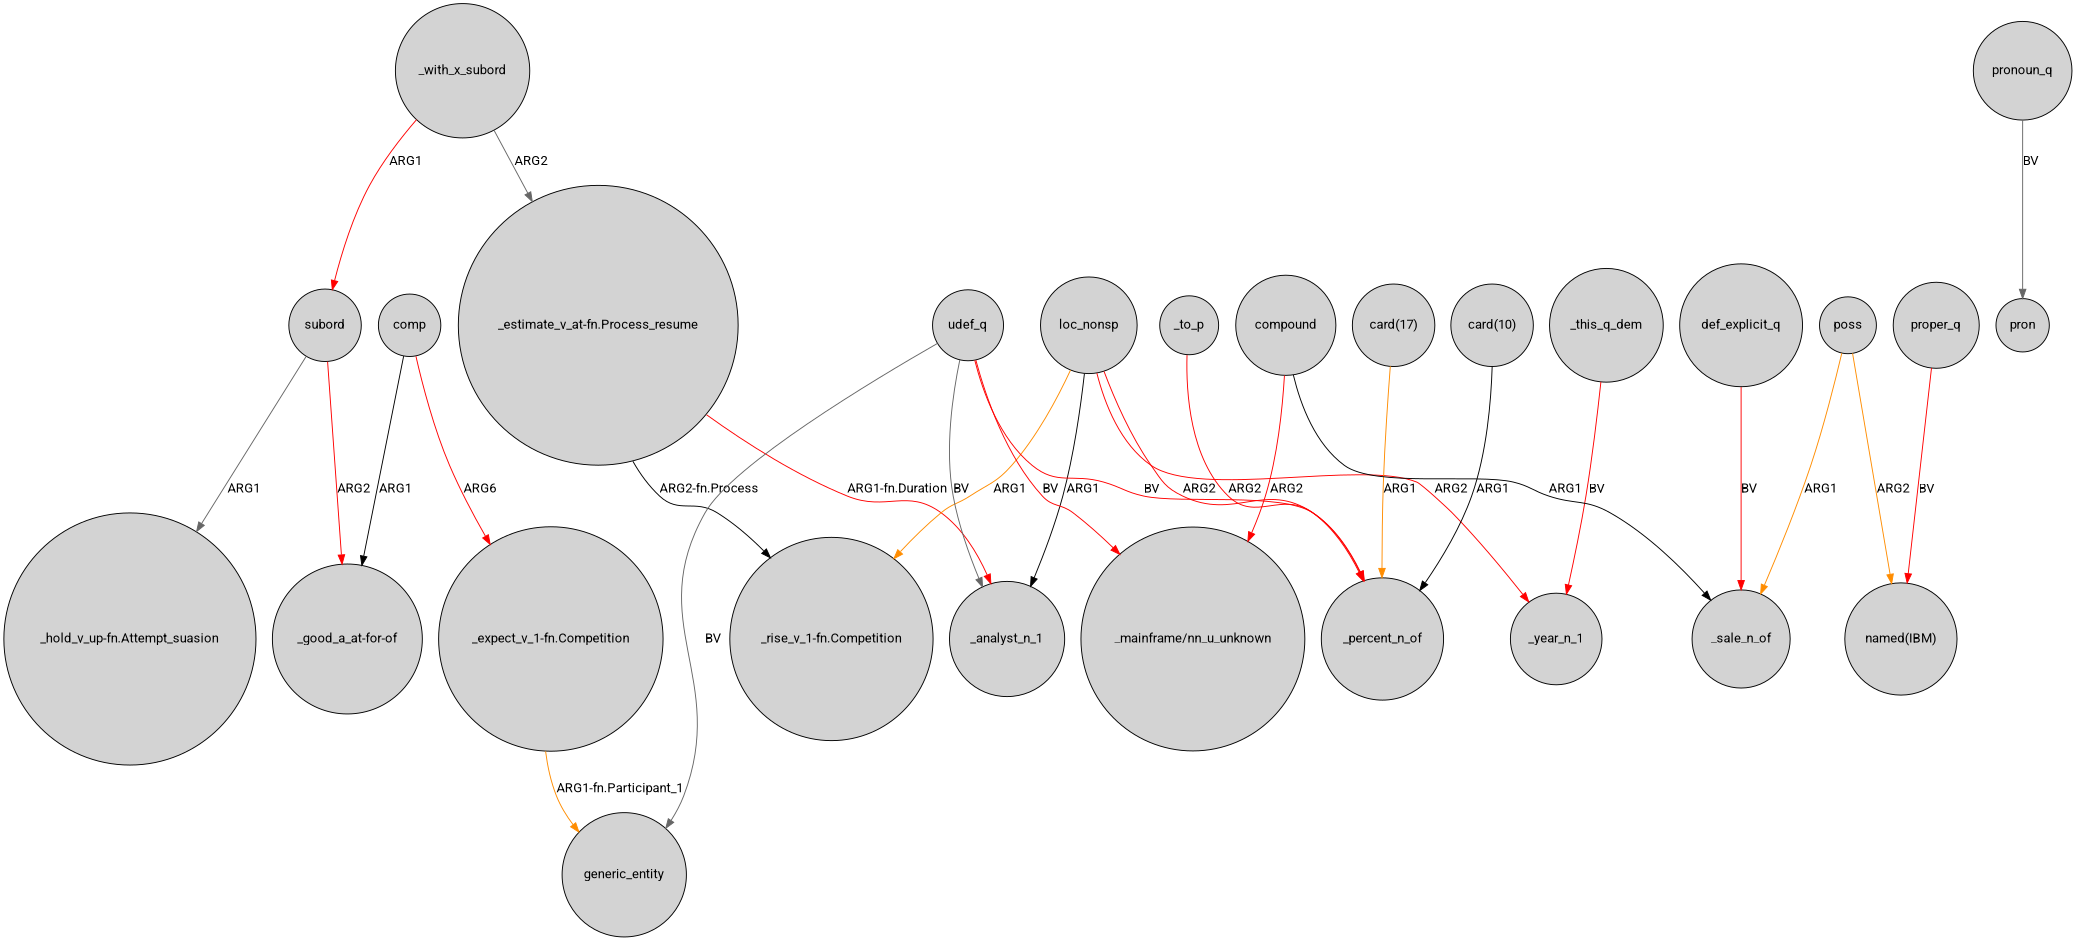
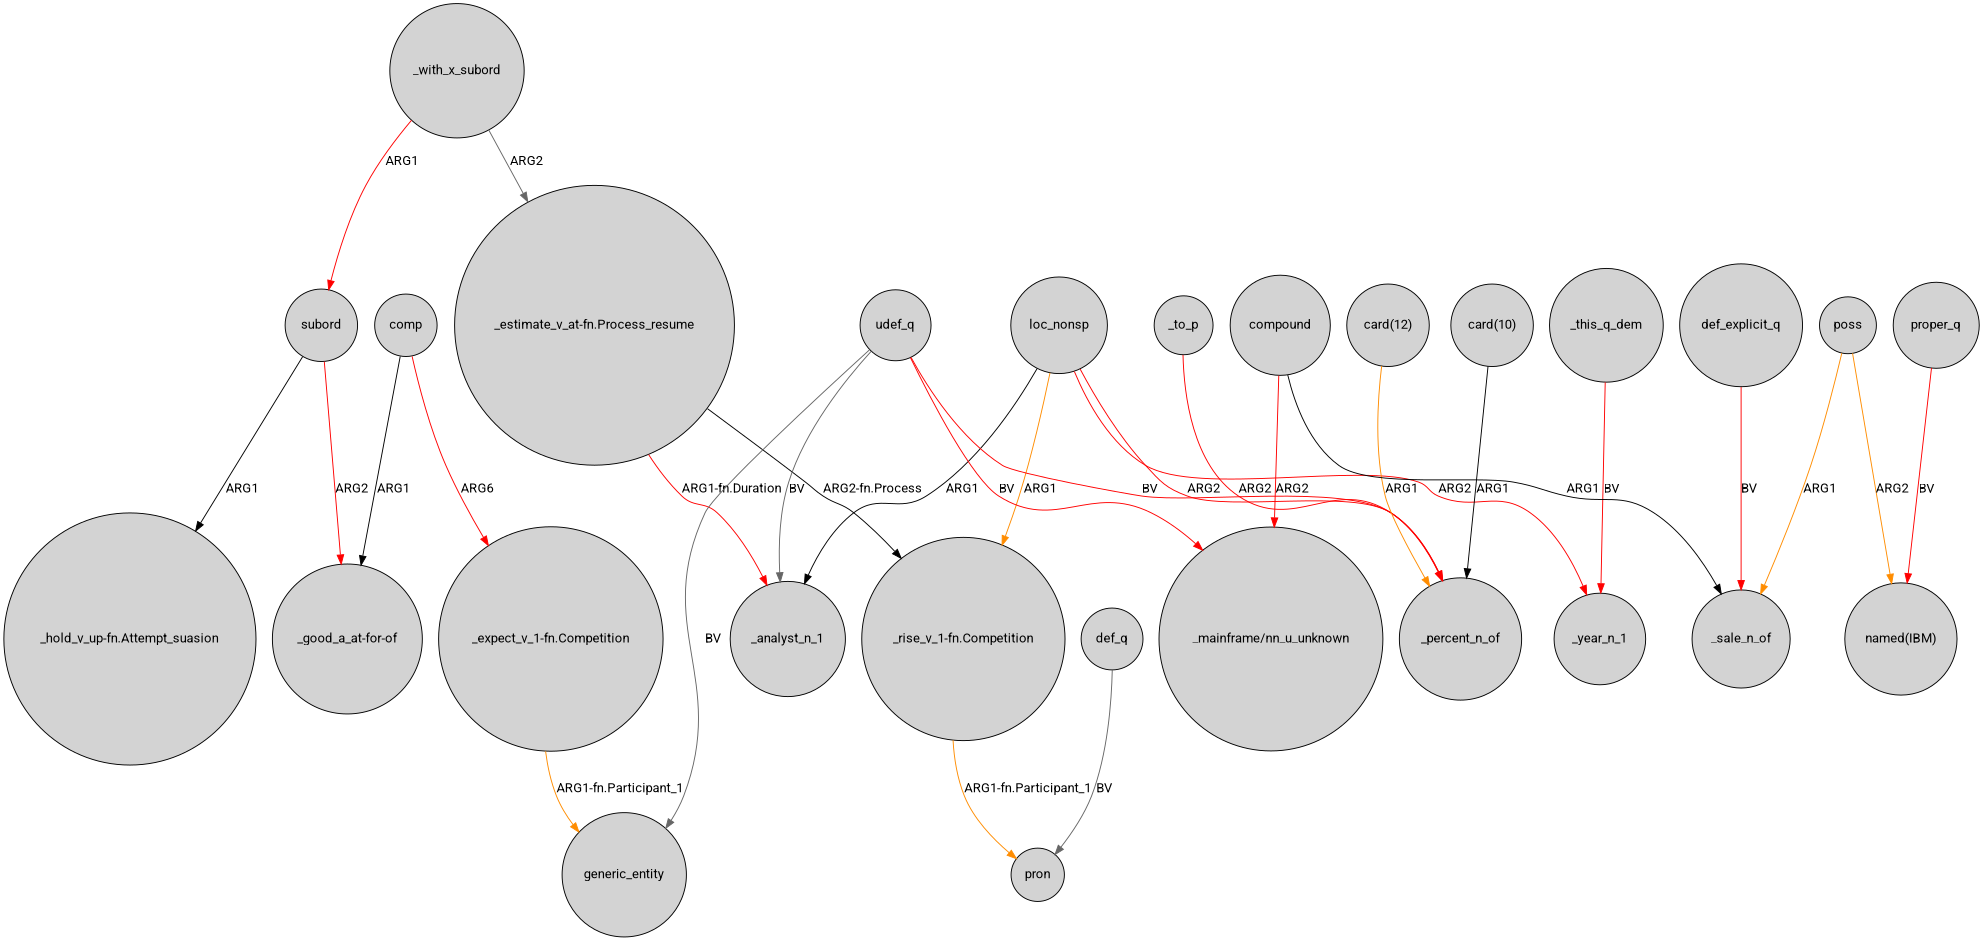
(2023, 71) -> (1112, 639)
(1394, 325) -> (1388, 325)
(254, 440) -> (252, 440)
none -> (968, 803)
